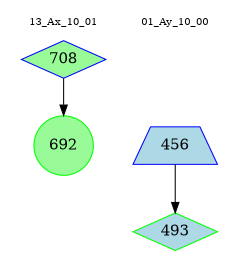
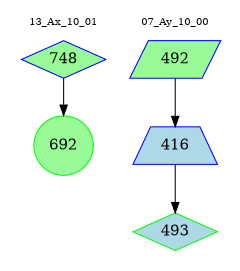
(175, 22) -> (175, 22)
(64, 59) -> (64, 59)
none -> (175, 59)
(175, 146) -> (175, 146)
